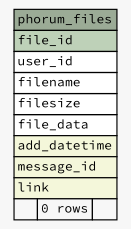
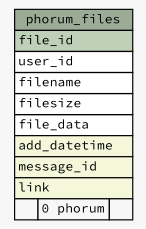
(65, 209) -> (74, 209)
